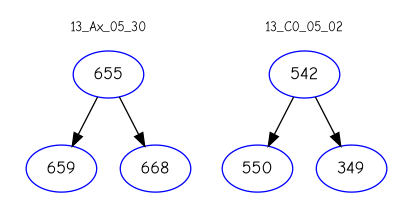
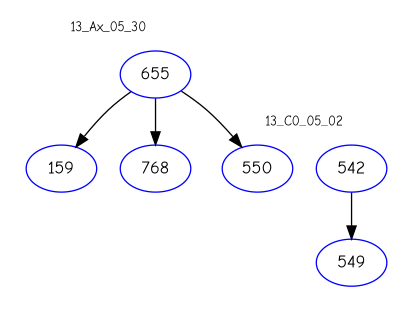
(284, 116) -> (220, 123)
(61, 169) -> (61, 169)
(156, 169) -> (156, 169)
(352, 169) -> (352, 263)
